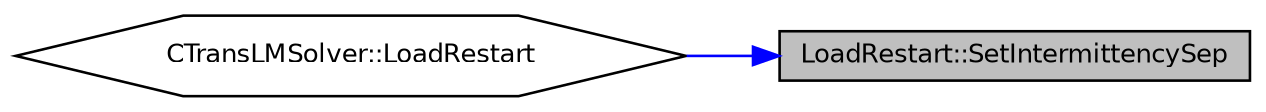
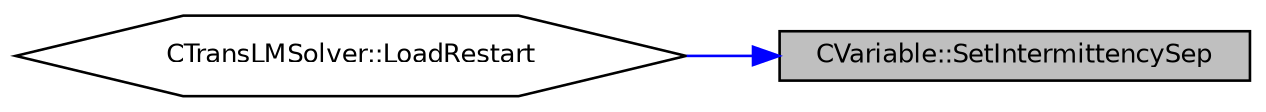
(1015, 56) -> (1015, 56)
